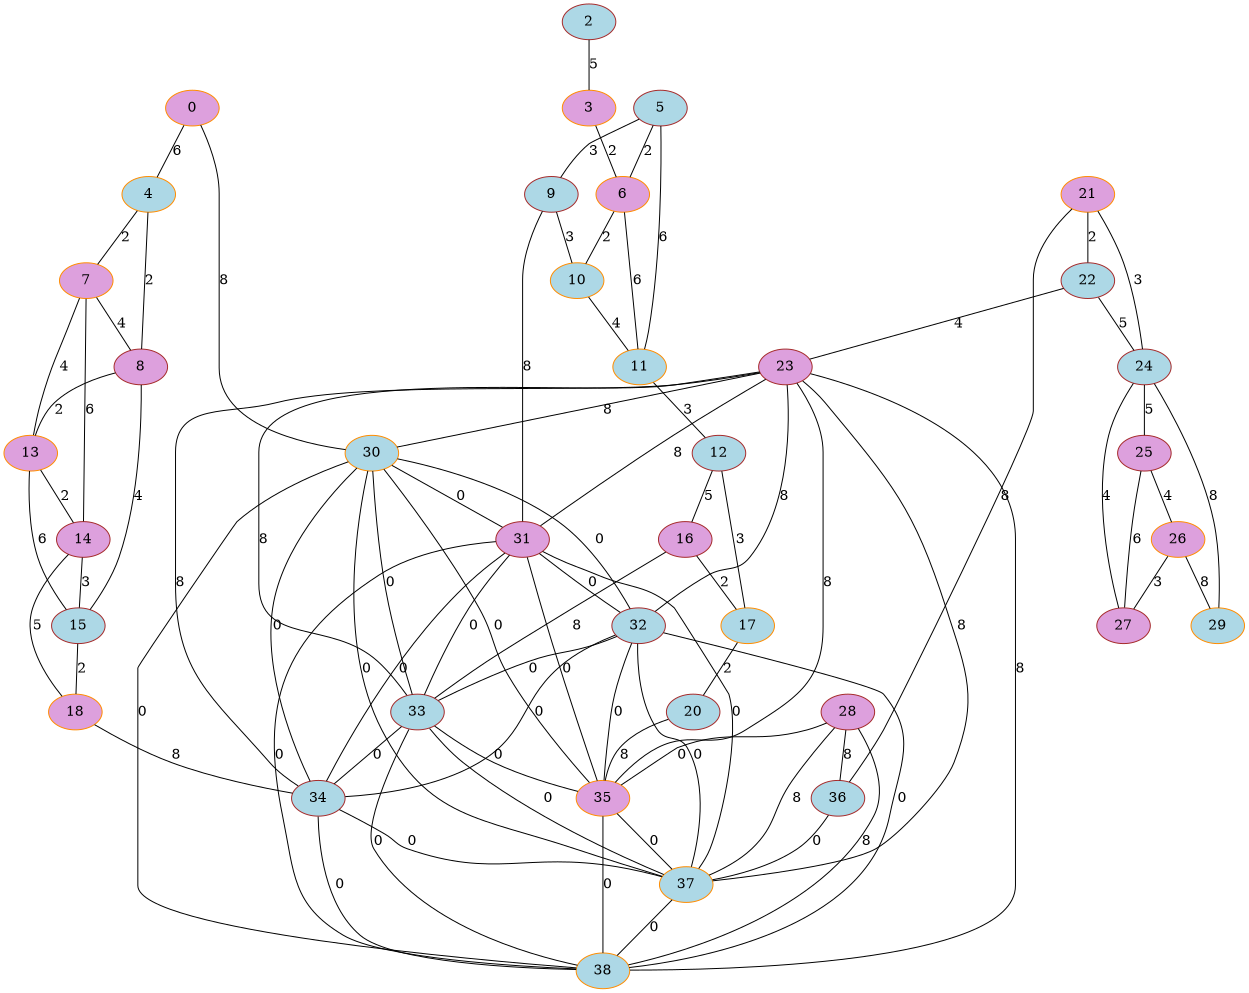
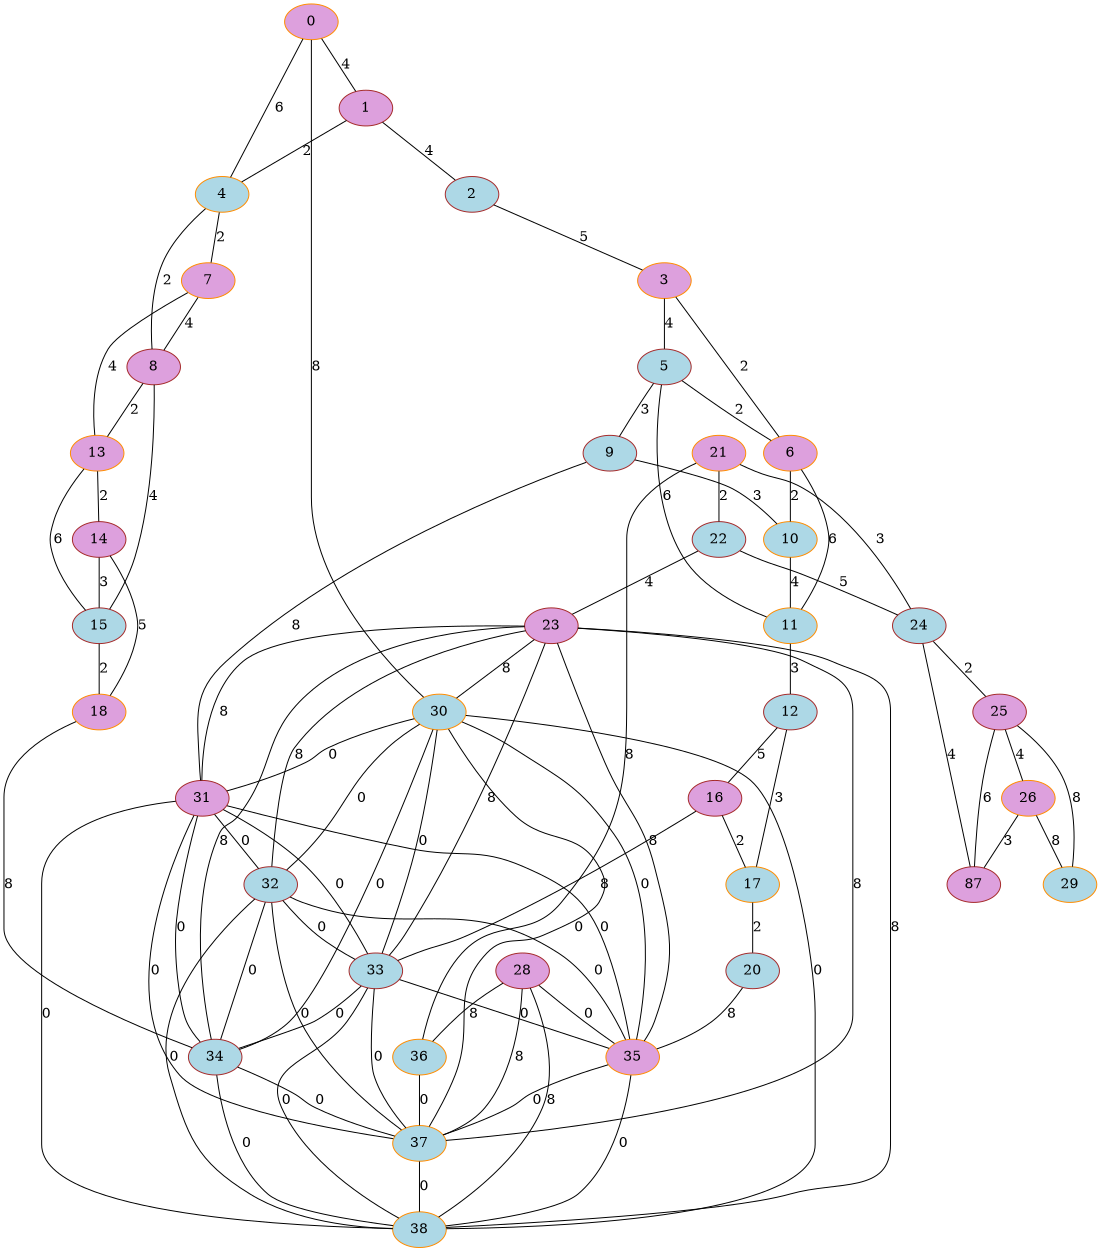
none -> (366, 108)
none -> (664, 324)
(85, 410) -> none
(1149, 410) -> (969, 669)
(1205, 491) -> (1067, 787)
(1124, 626) -> (974, 885)
(838, 798) -> (419, 1057)
